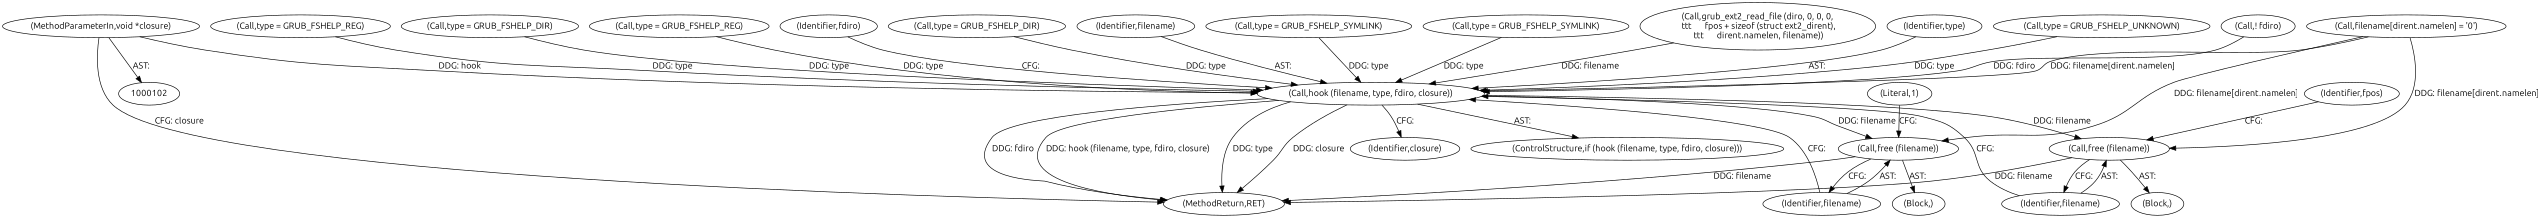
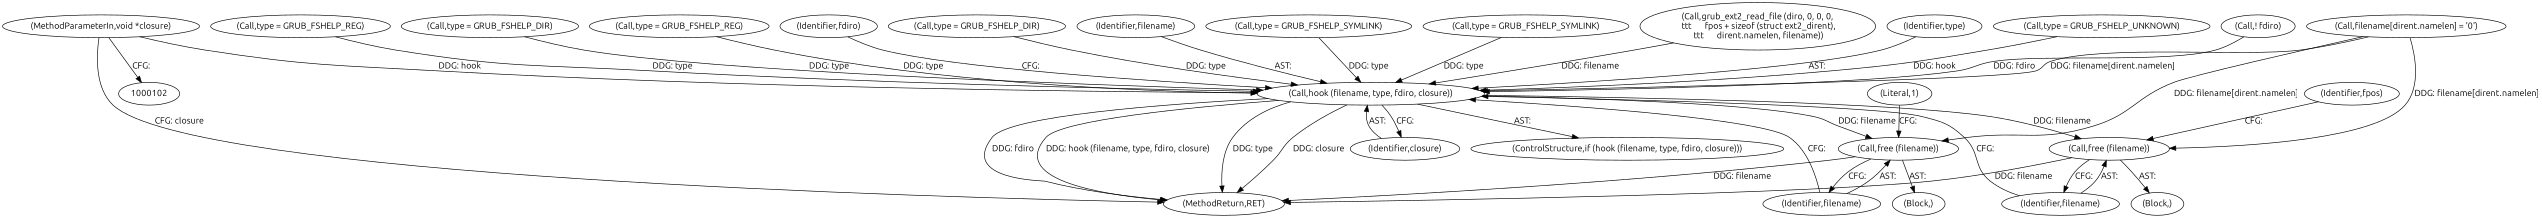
(142, 66) -> (142, 66)
(1935, 66) -> (1935, 66)
none -> (1370, 127)
